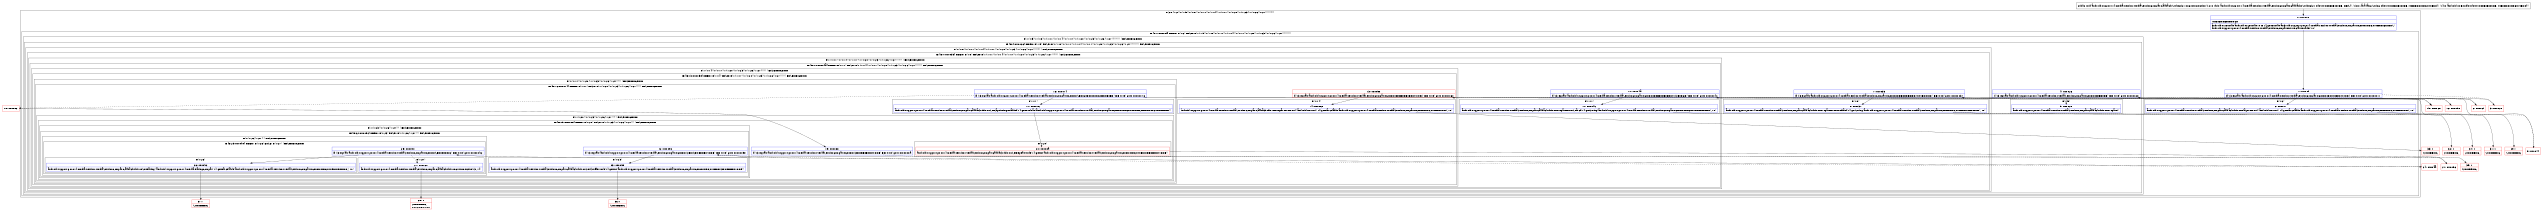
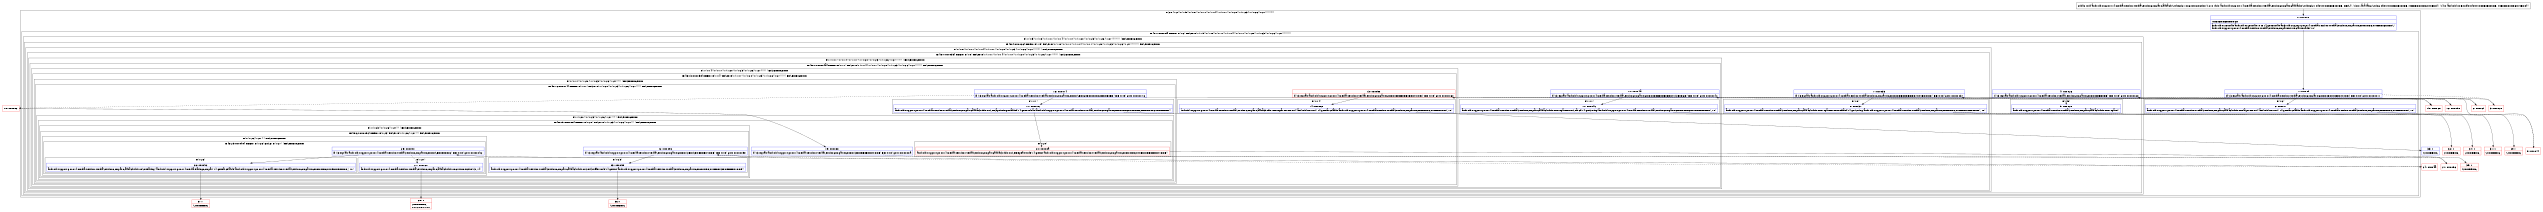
(1825, 98) -> (1809, 114)
(2430, 151) -> (2430, 151)
